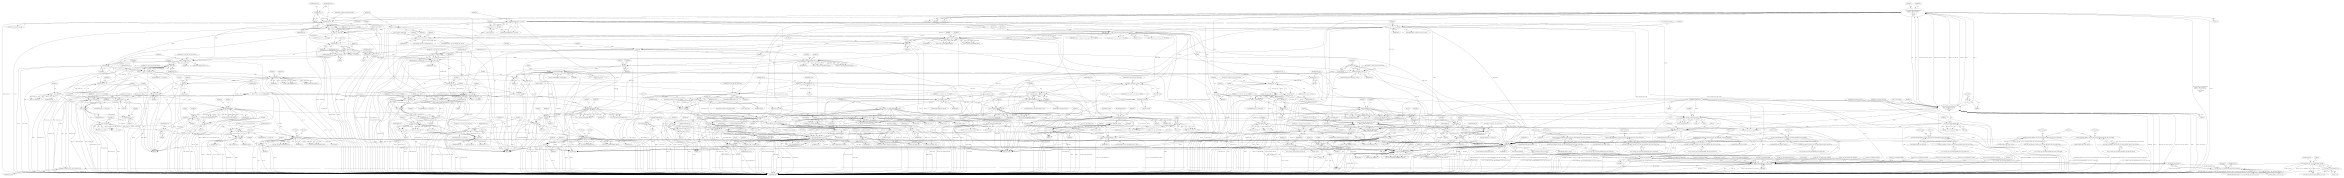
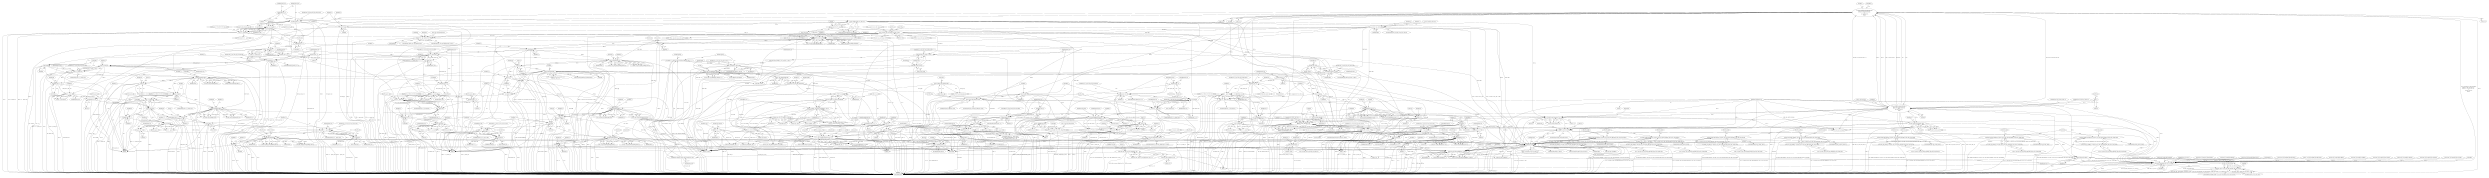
(1034, 86) -> (756, 63)
(2323, 171) -> (1565, 159)
